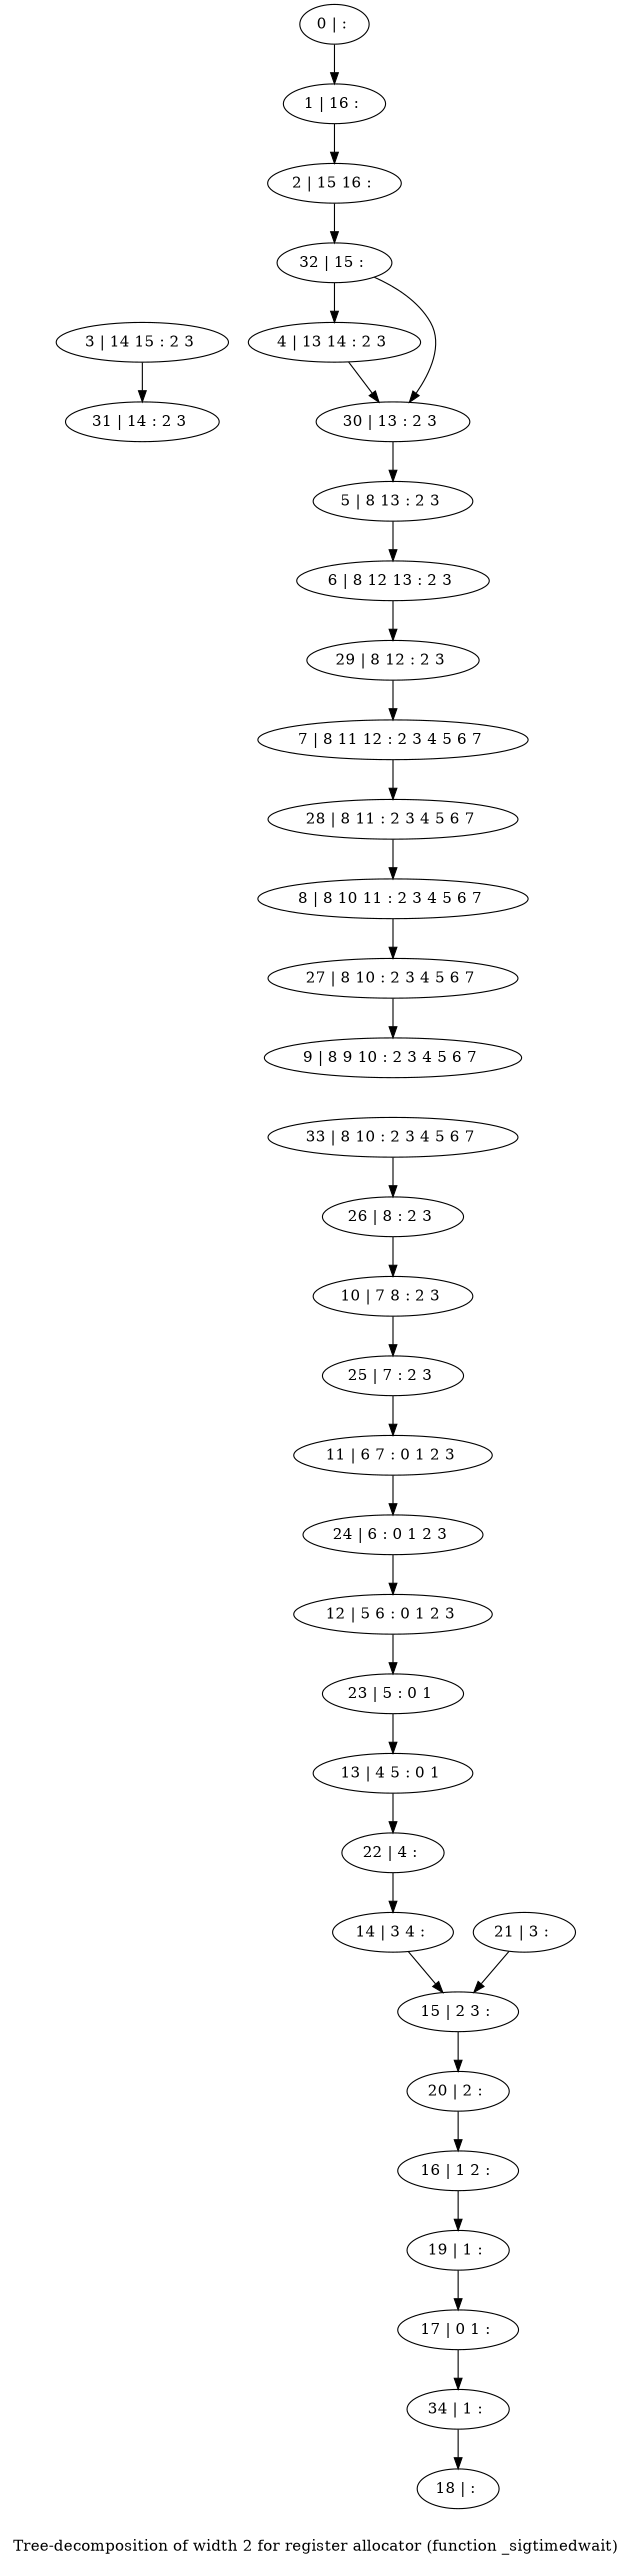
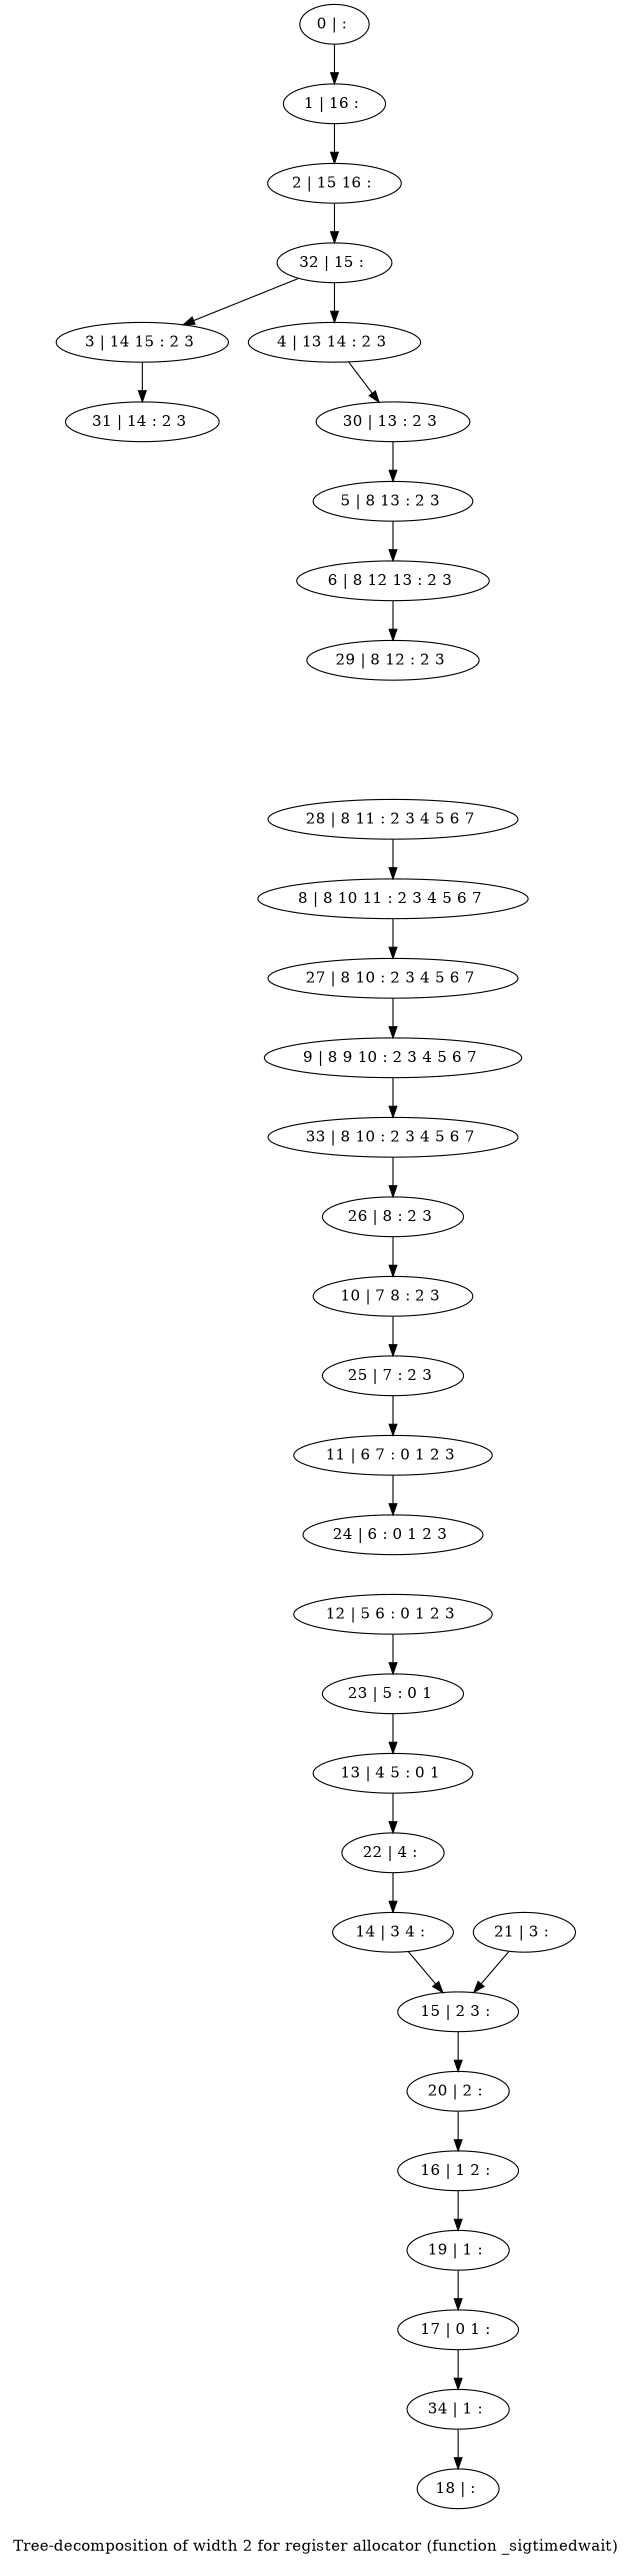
(431, 324) -> (246, 299)
(393, 740) -> none
none -> (393, 1092)
(393, 1569) -> none
